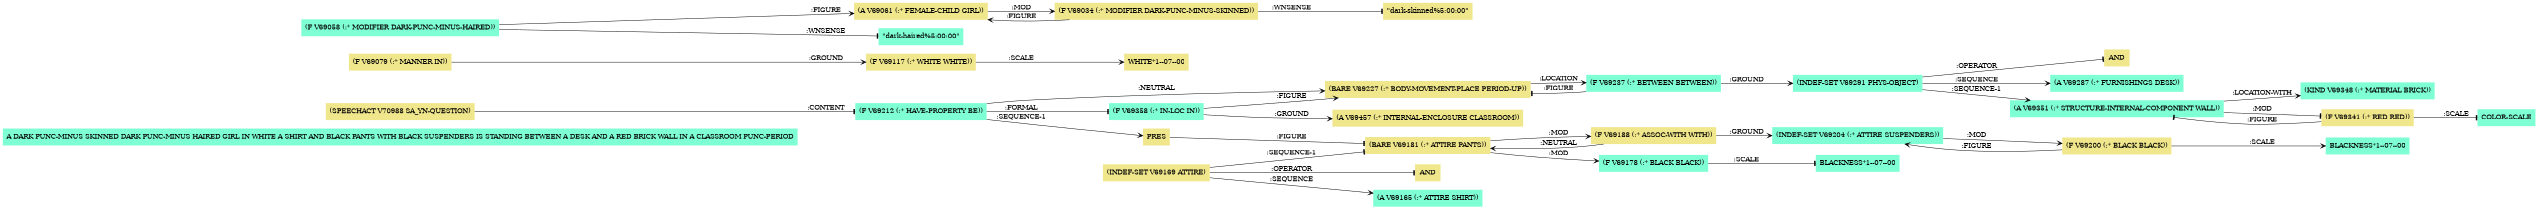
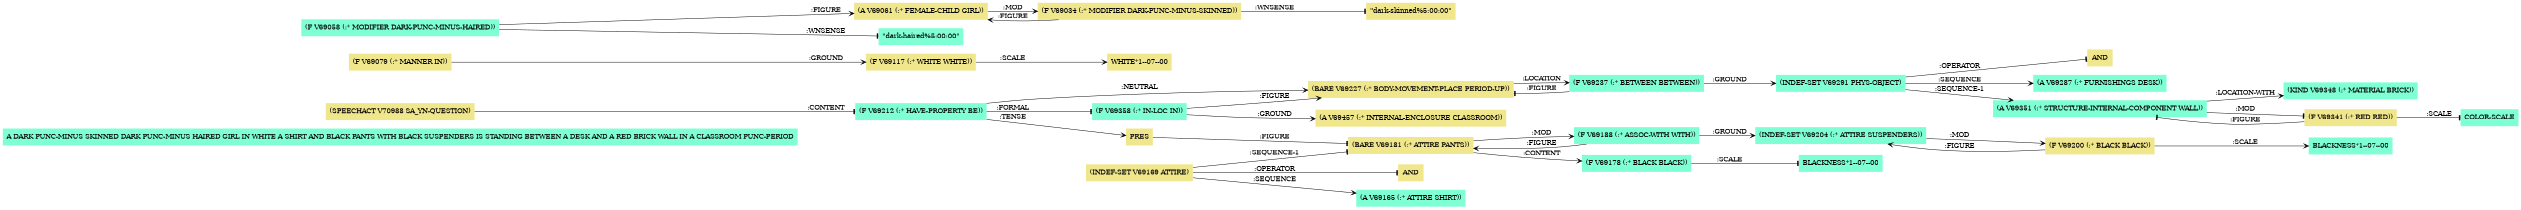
(1021, 117) -> (1013, 117)
(1654, 136) -> (1637, 136)
(1558, 143) -> (1542, 143)
(1558, 154) -> (1542, 154)
